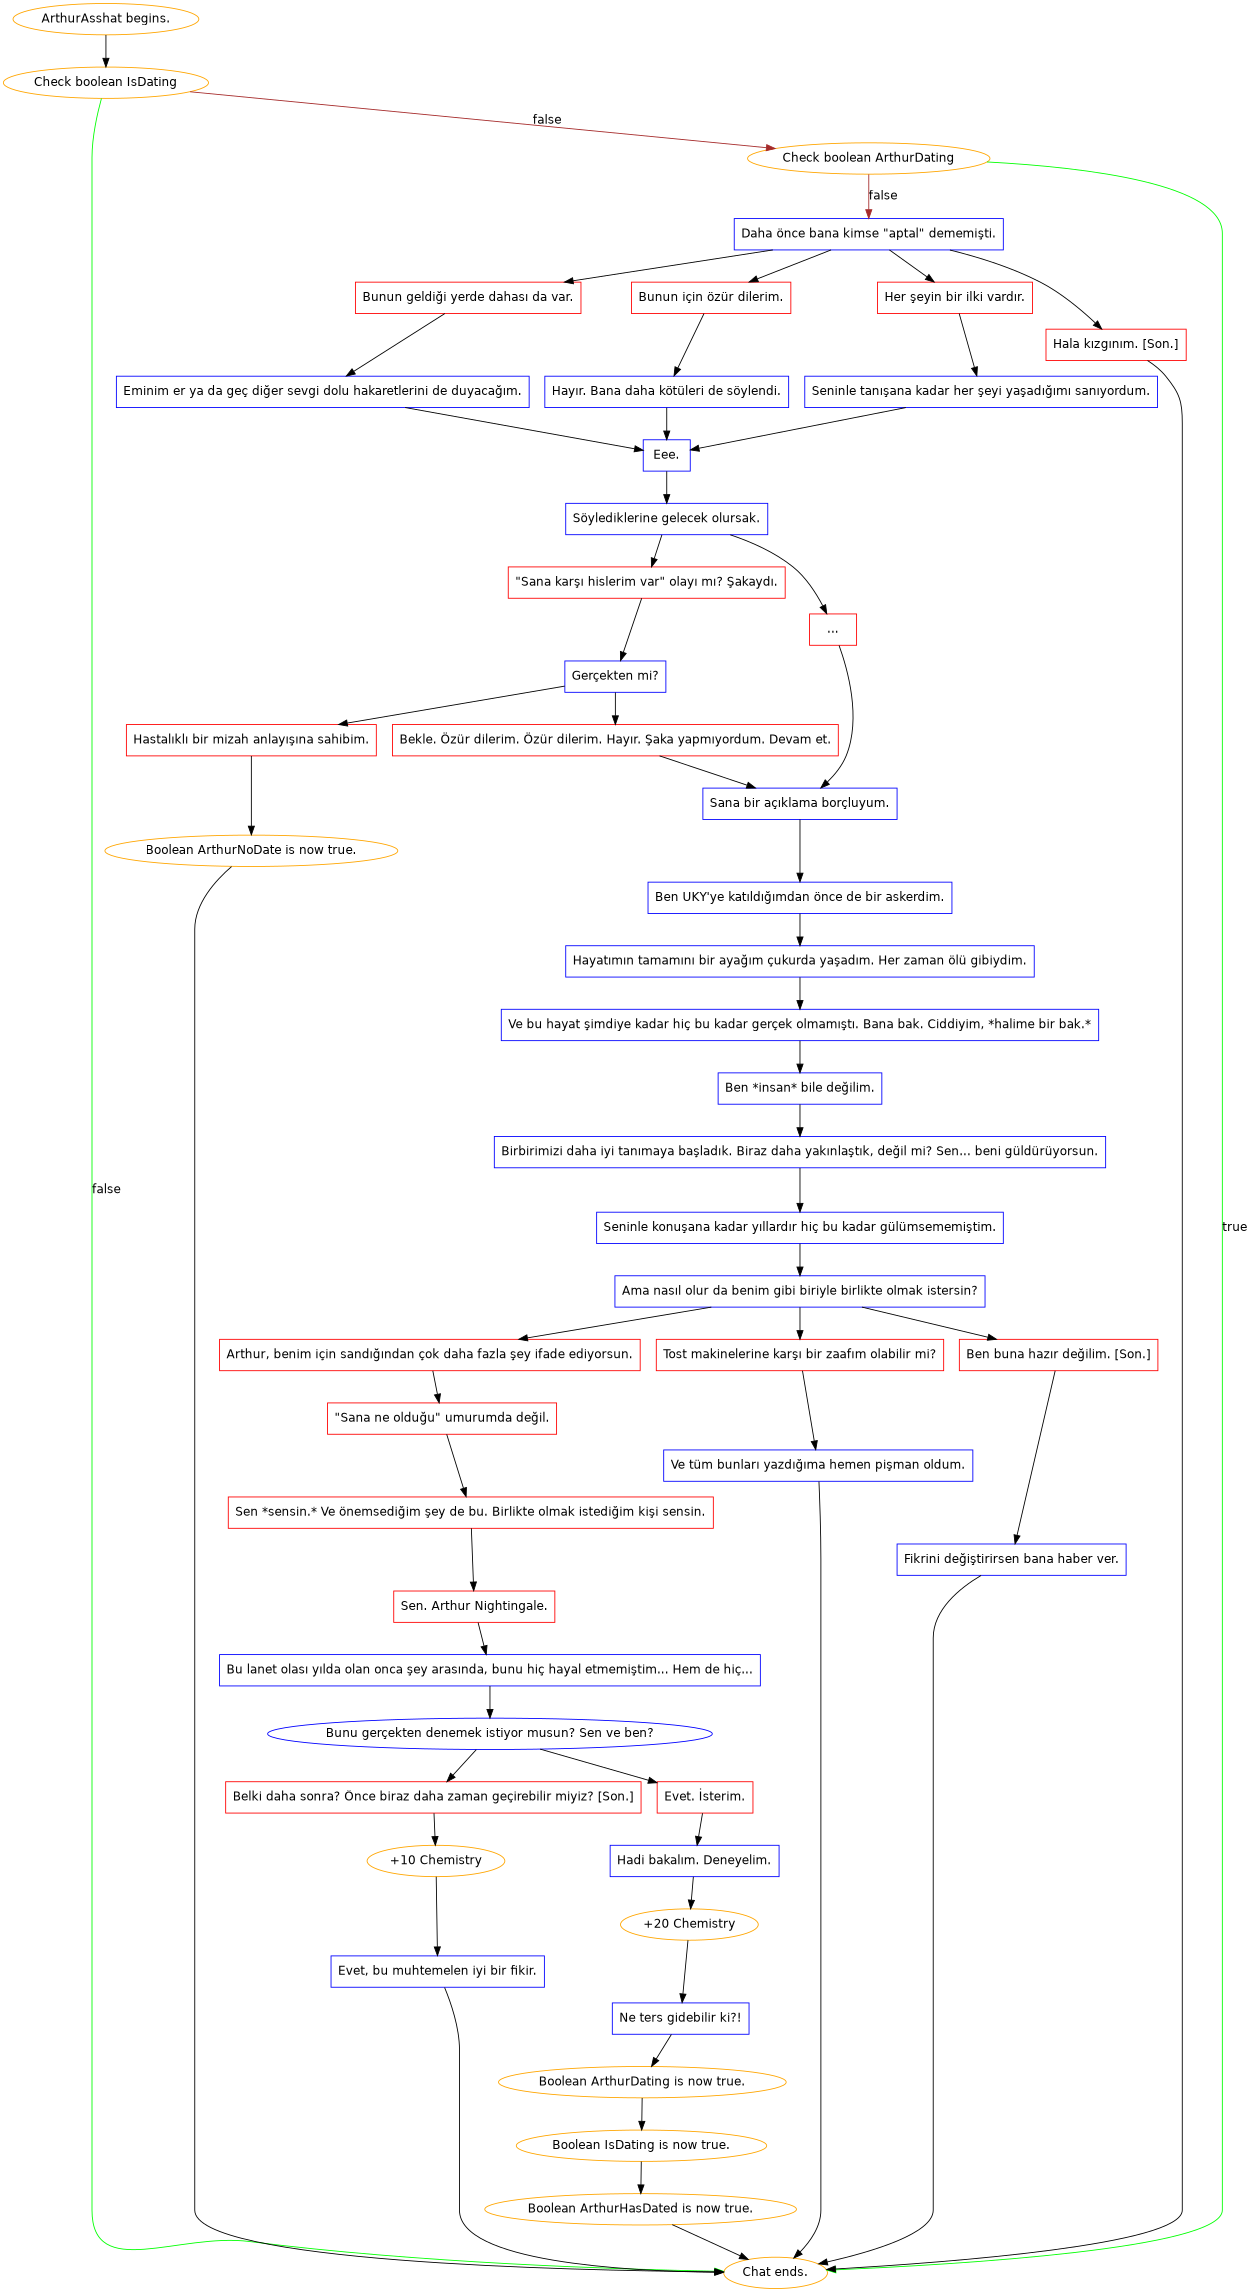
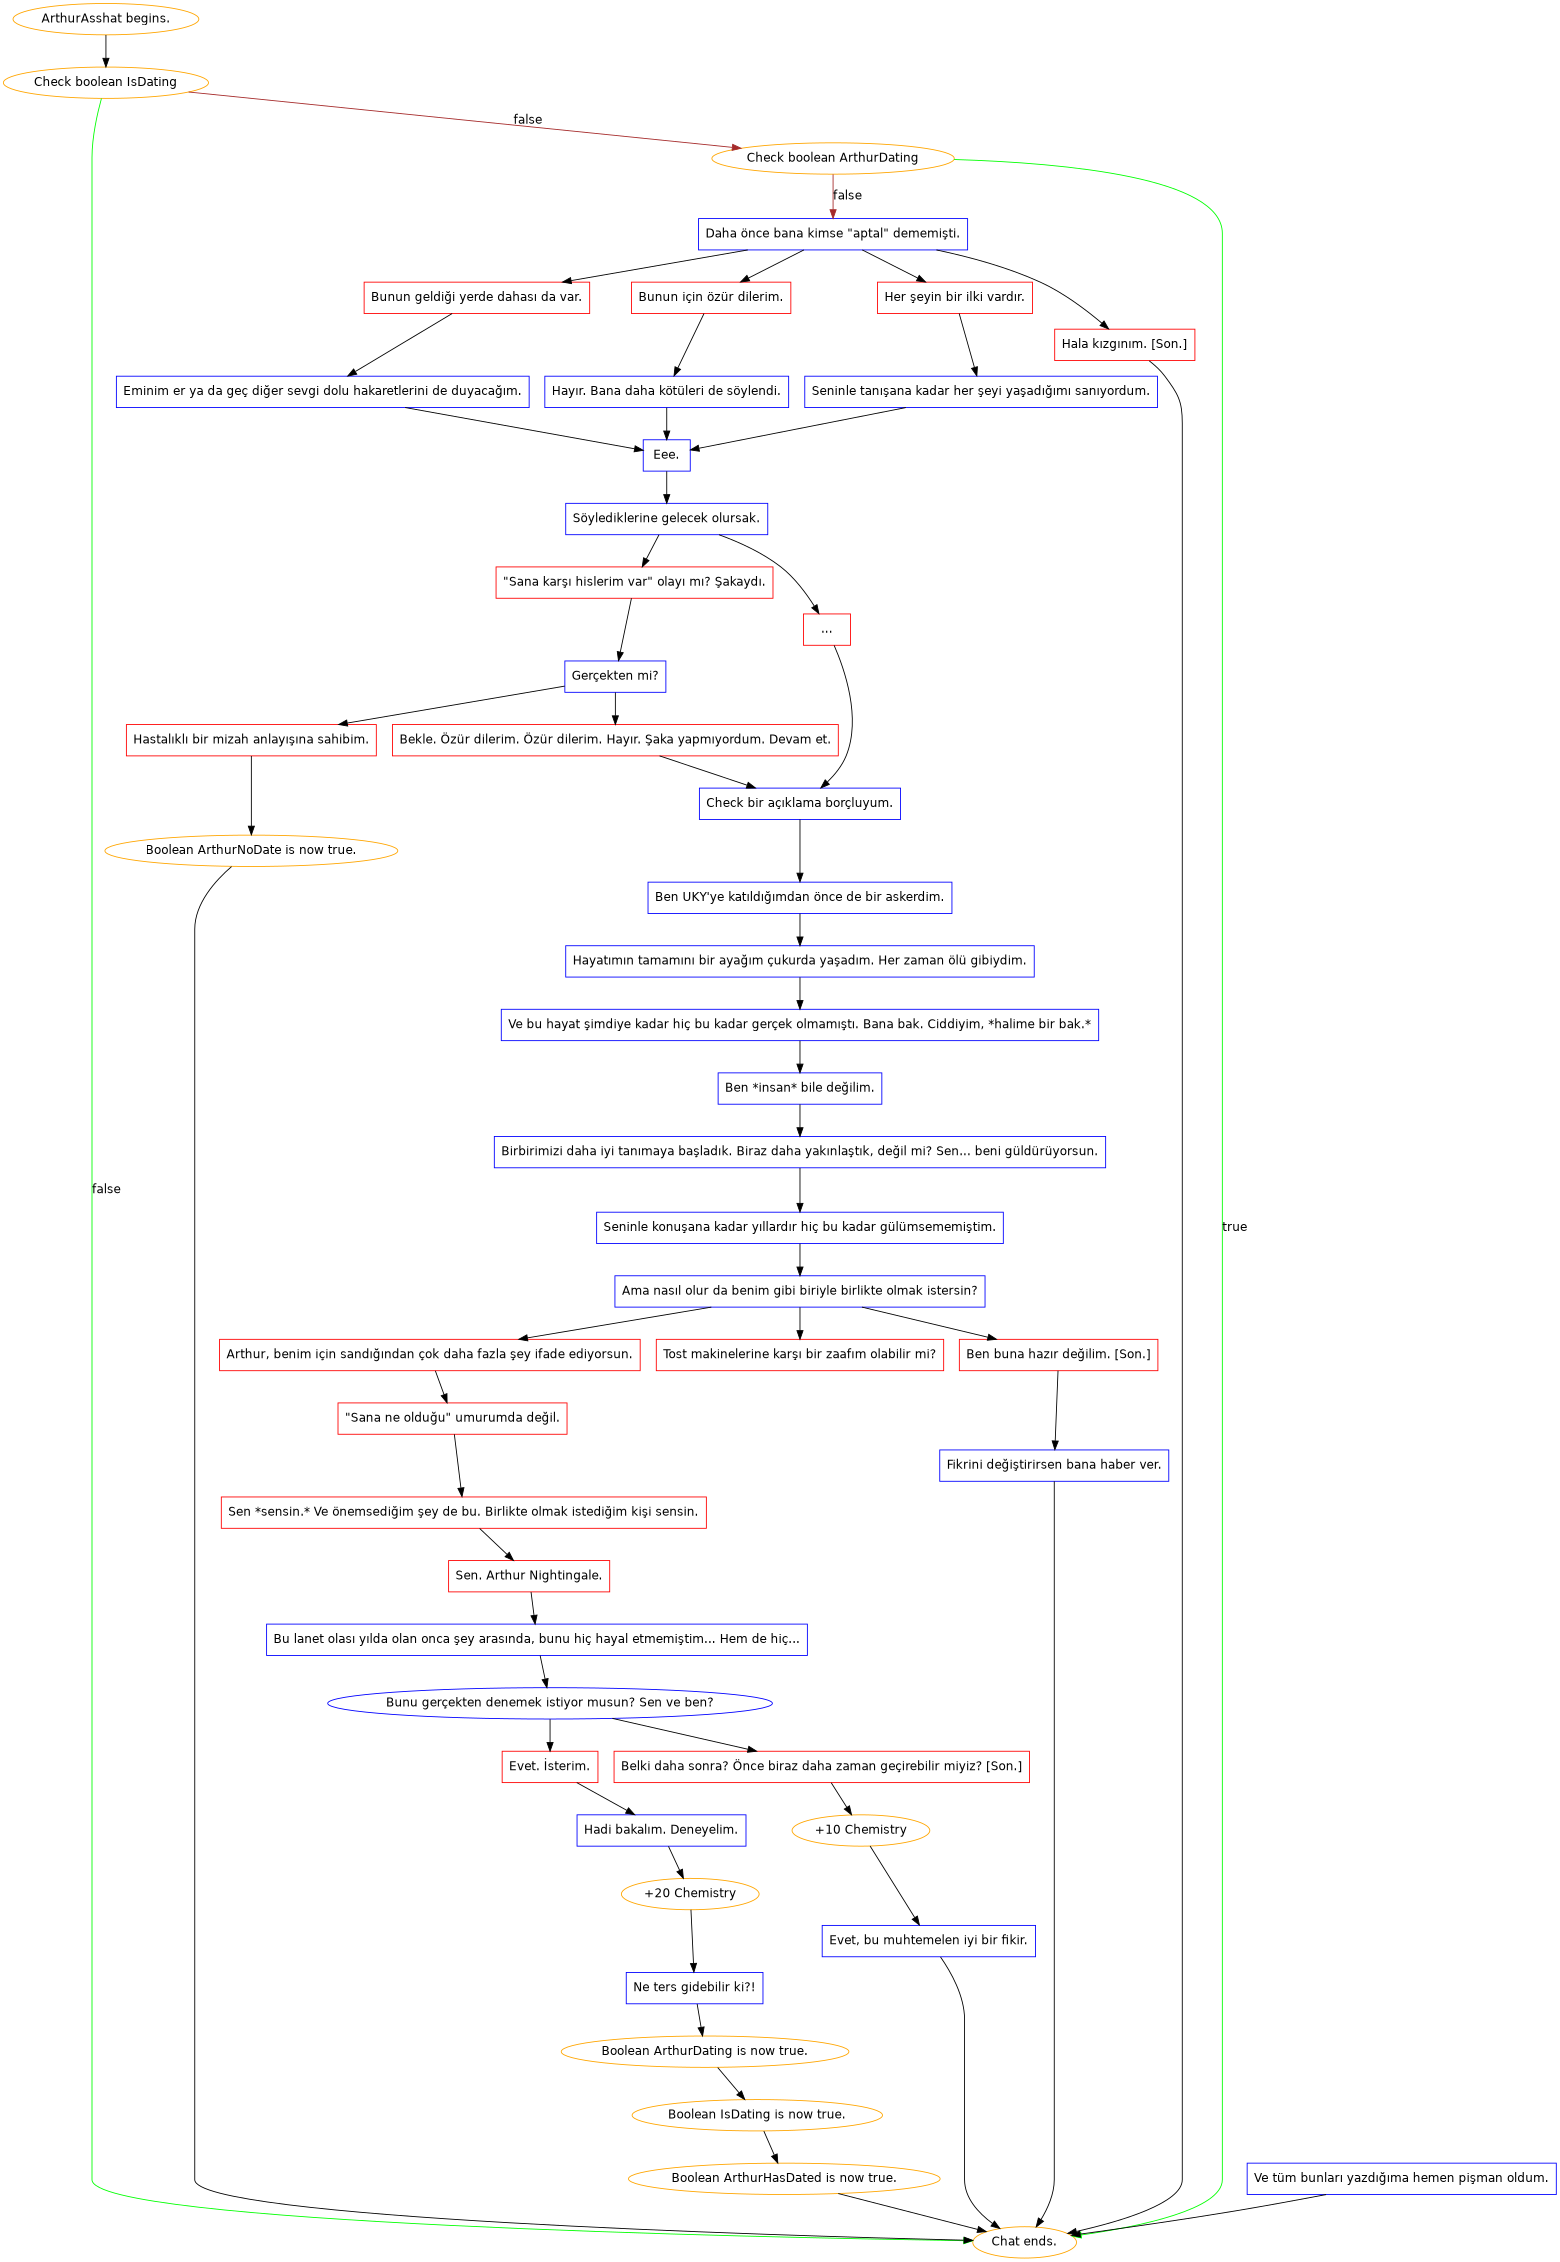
(800, 804) -> (800, 804)
(808, 1406) -> none
